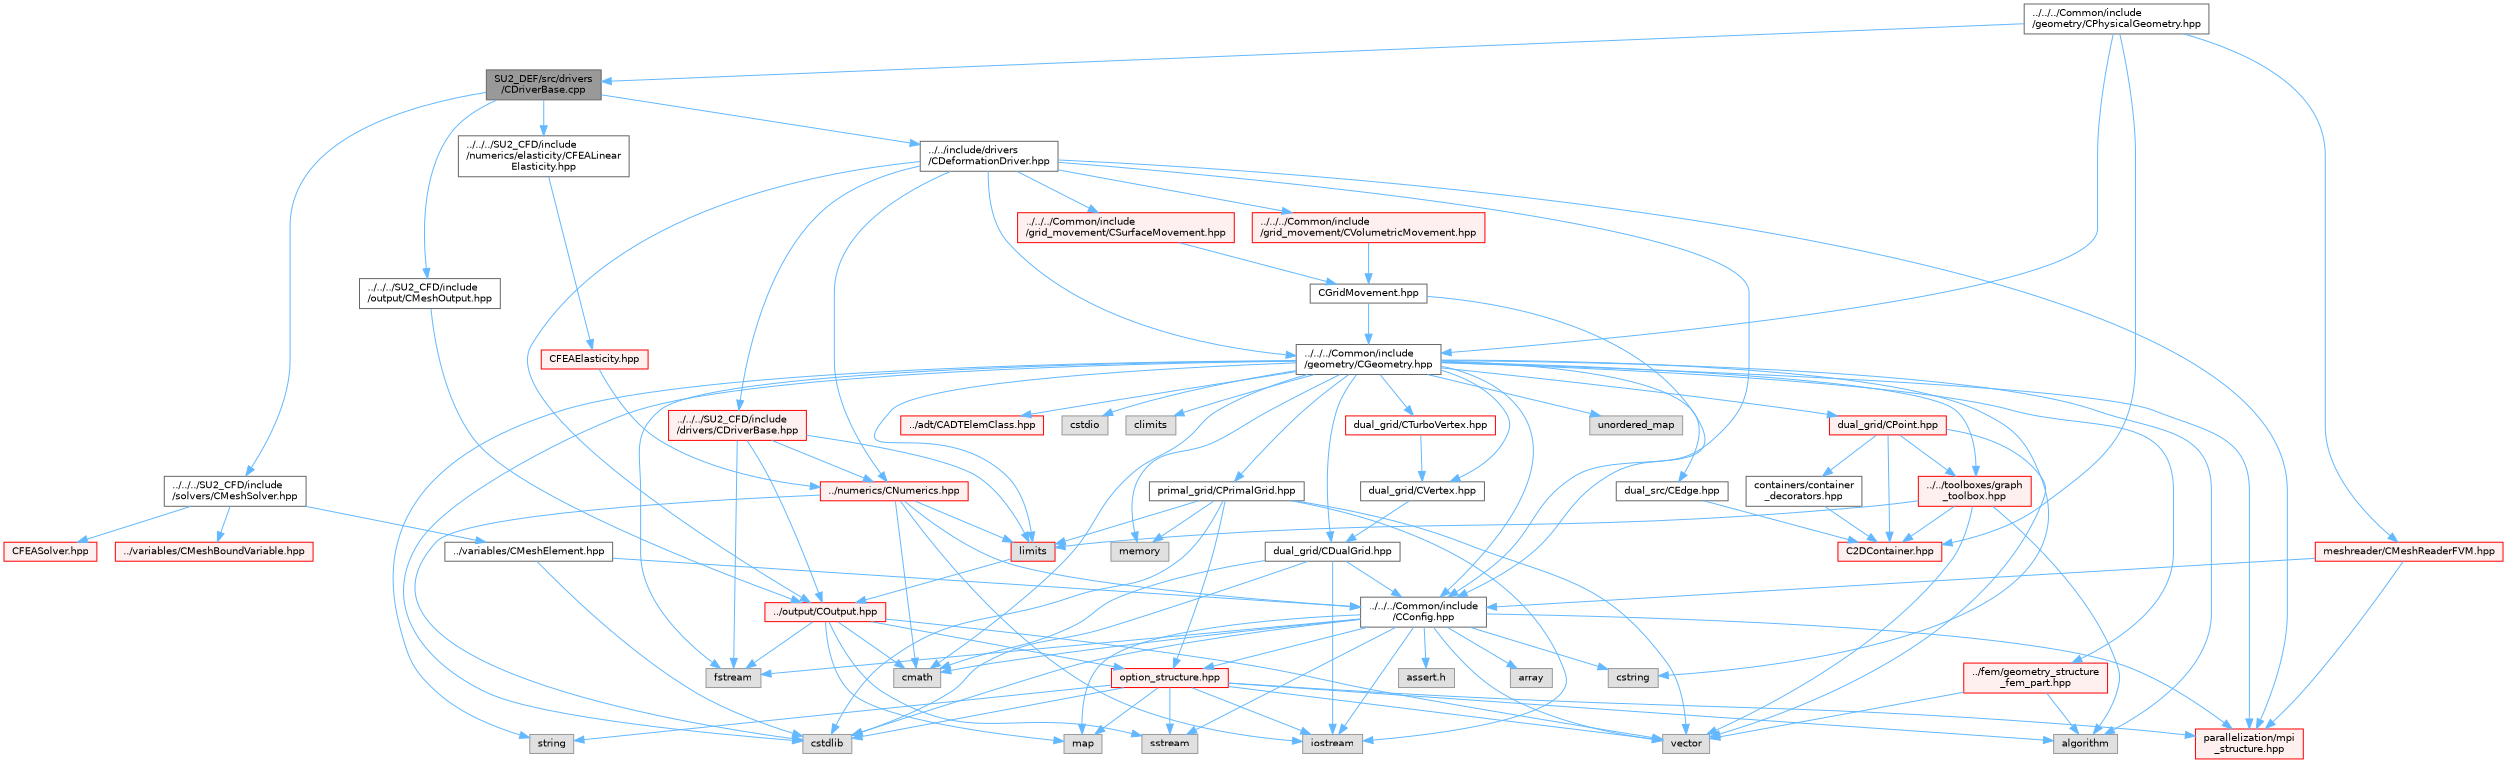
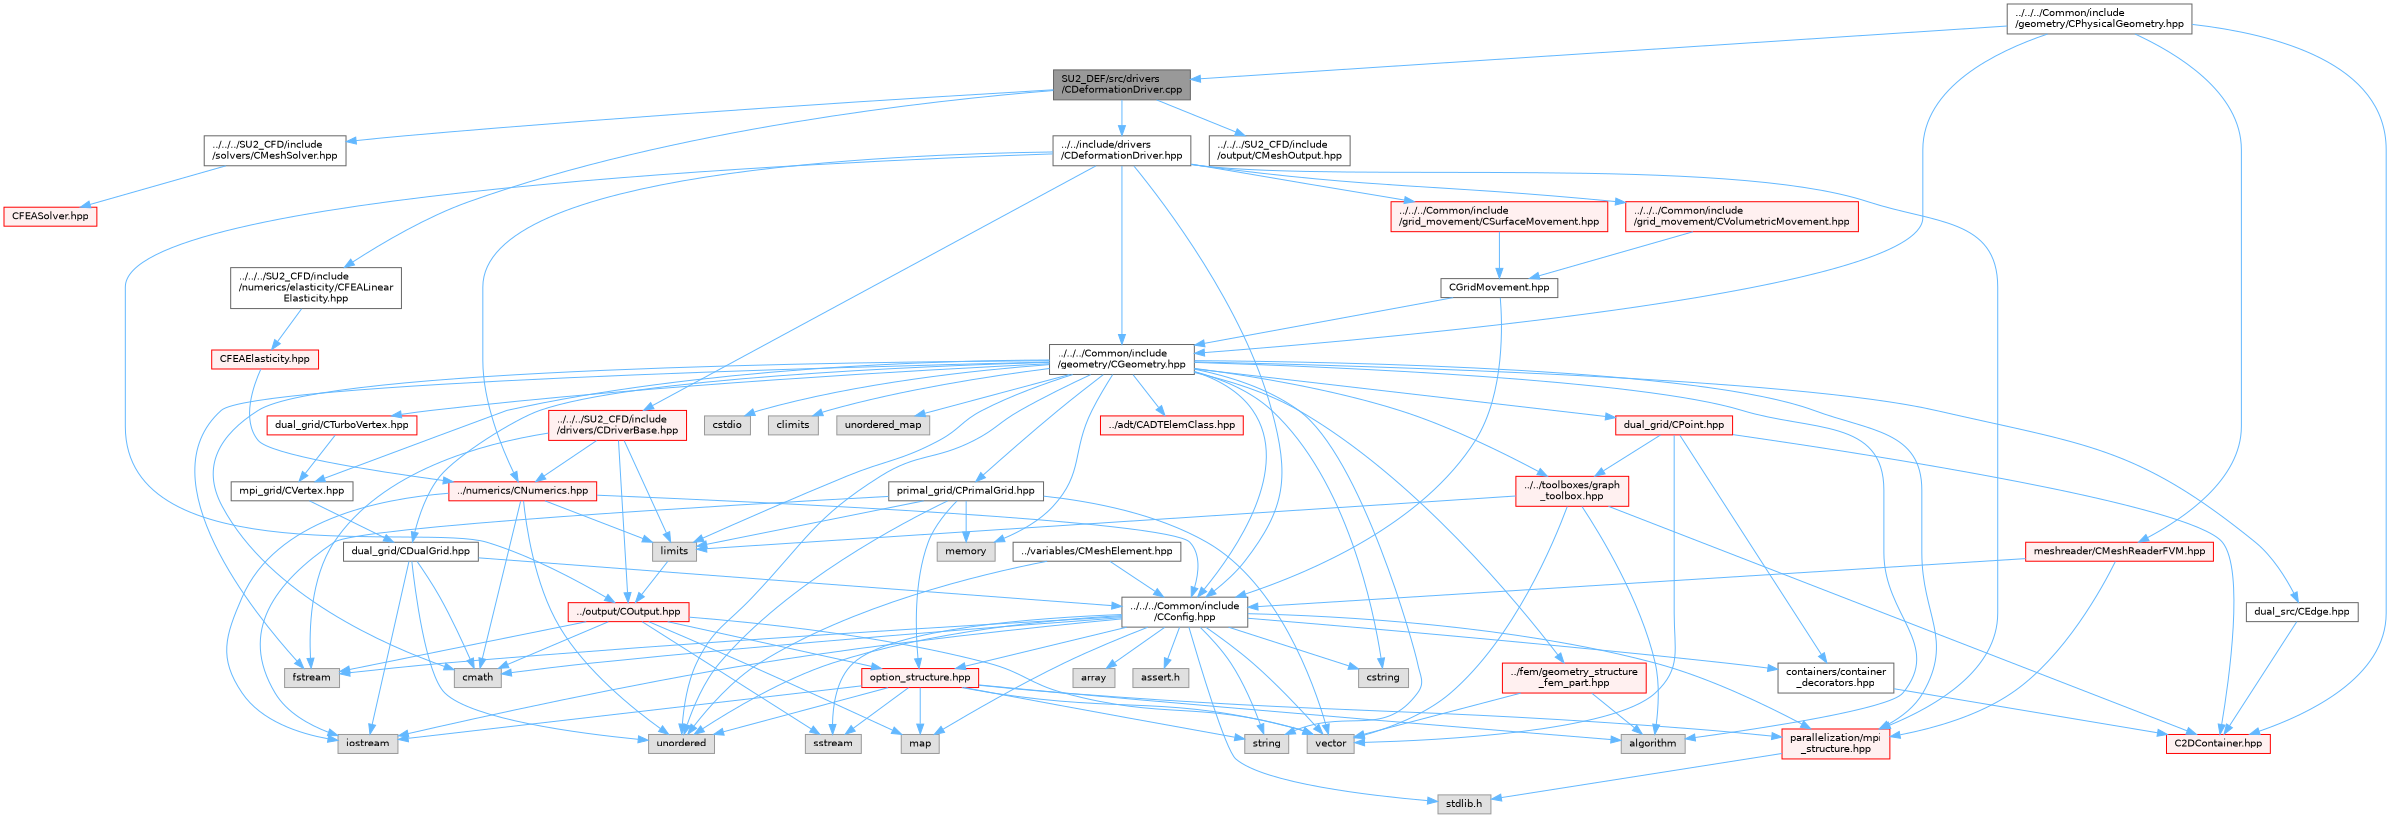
(544, 85) -> (1122, 85)
(1423, 491) -> (292, 491)
(563, 502) -> none
(391, 523) -> none
(214, 552) -> none
(1033, 552) -> (675, 552)
none -> (1508, 641)
none -> (1236, 672)
(827, 744) -> (682, 744)
none -> (1464, 804)
